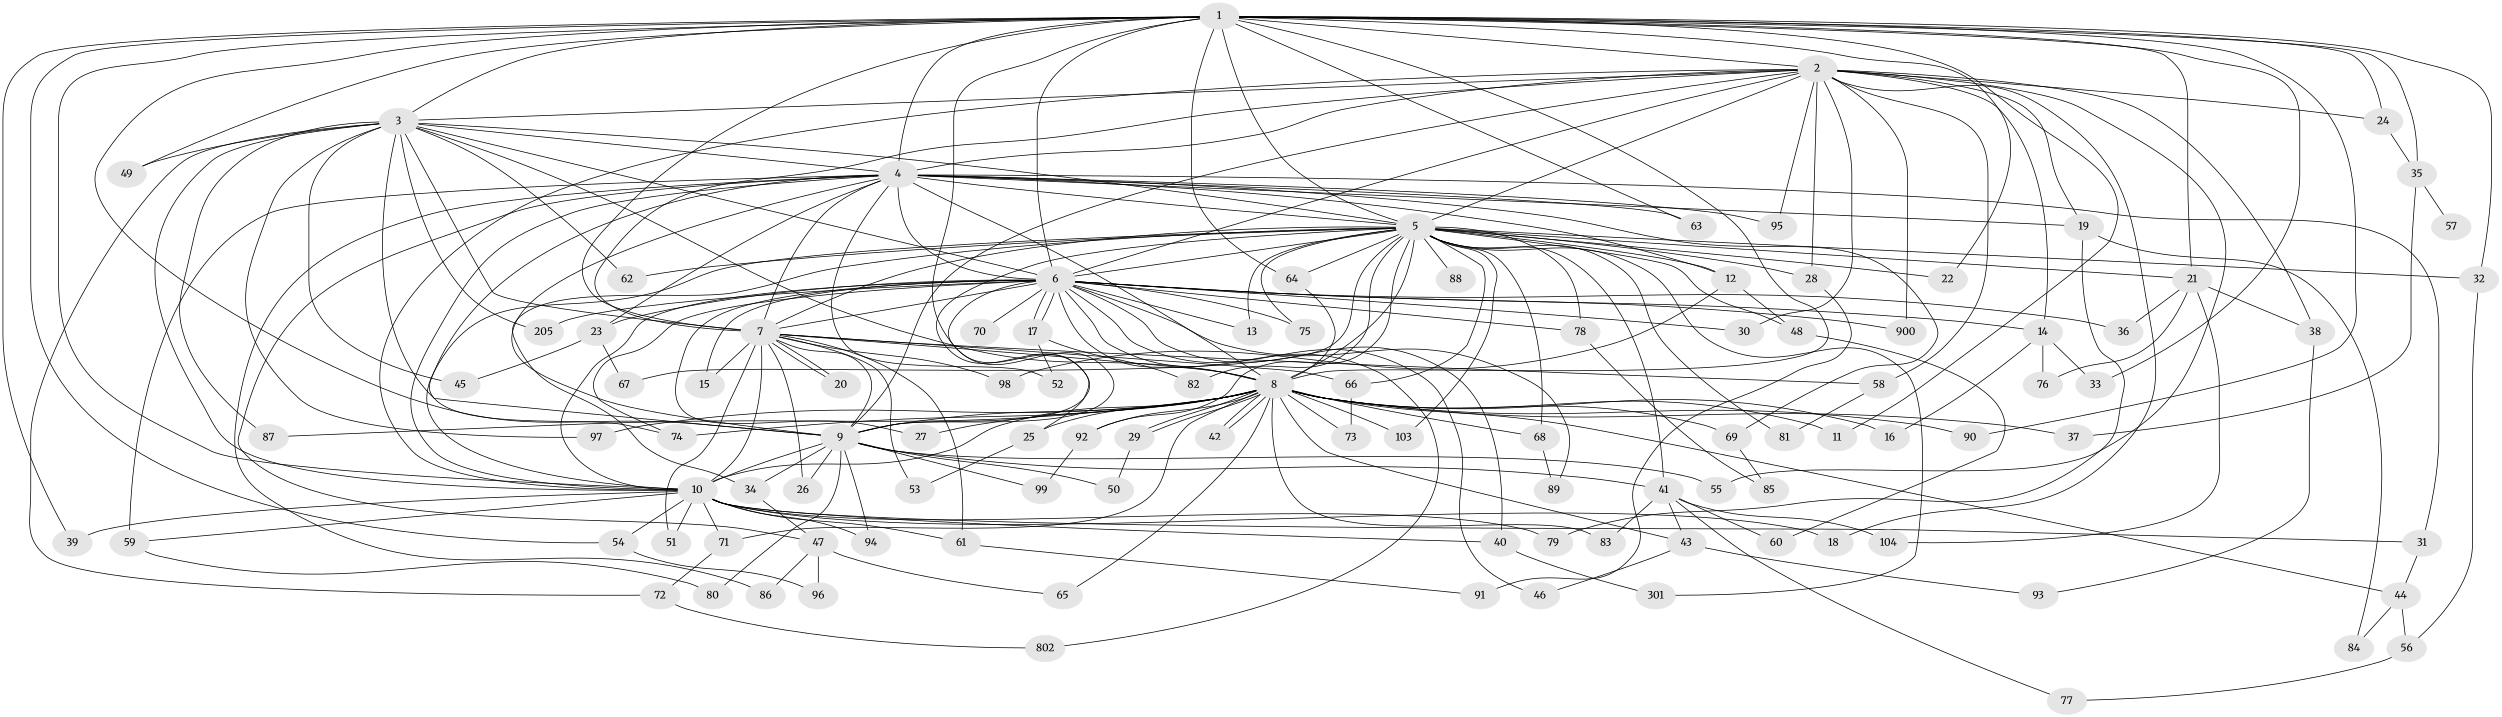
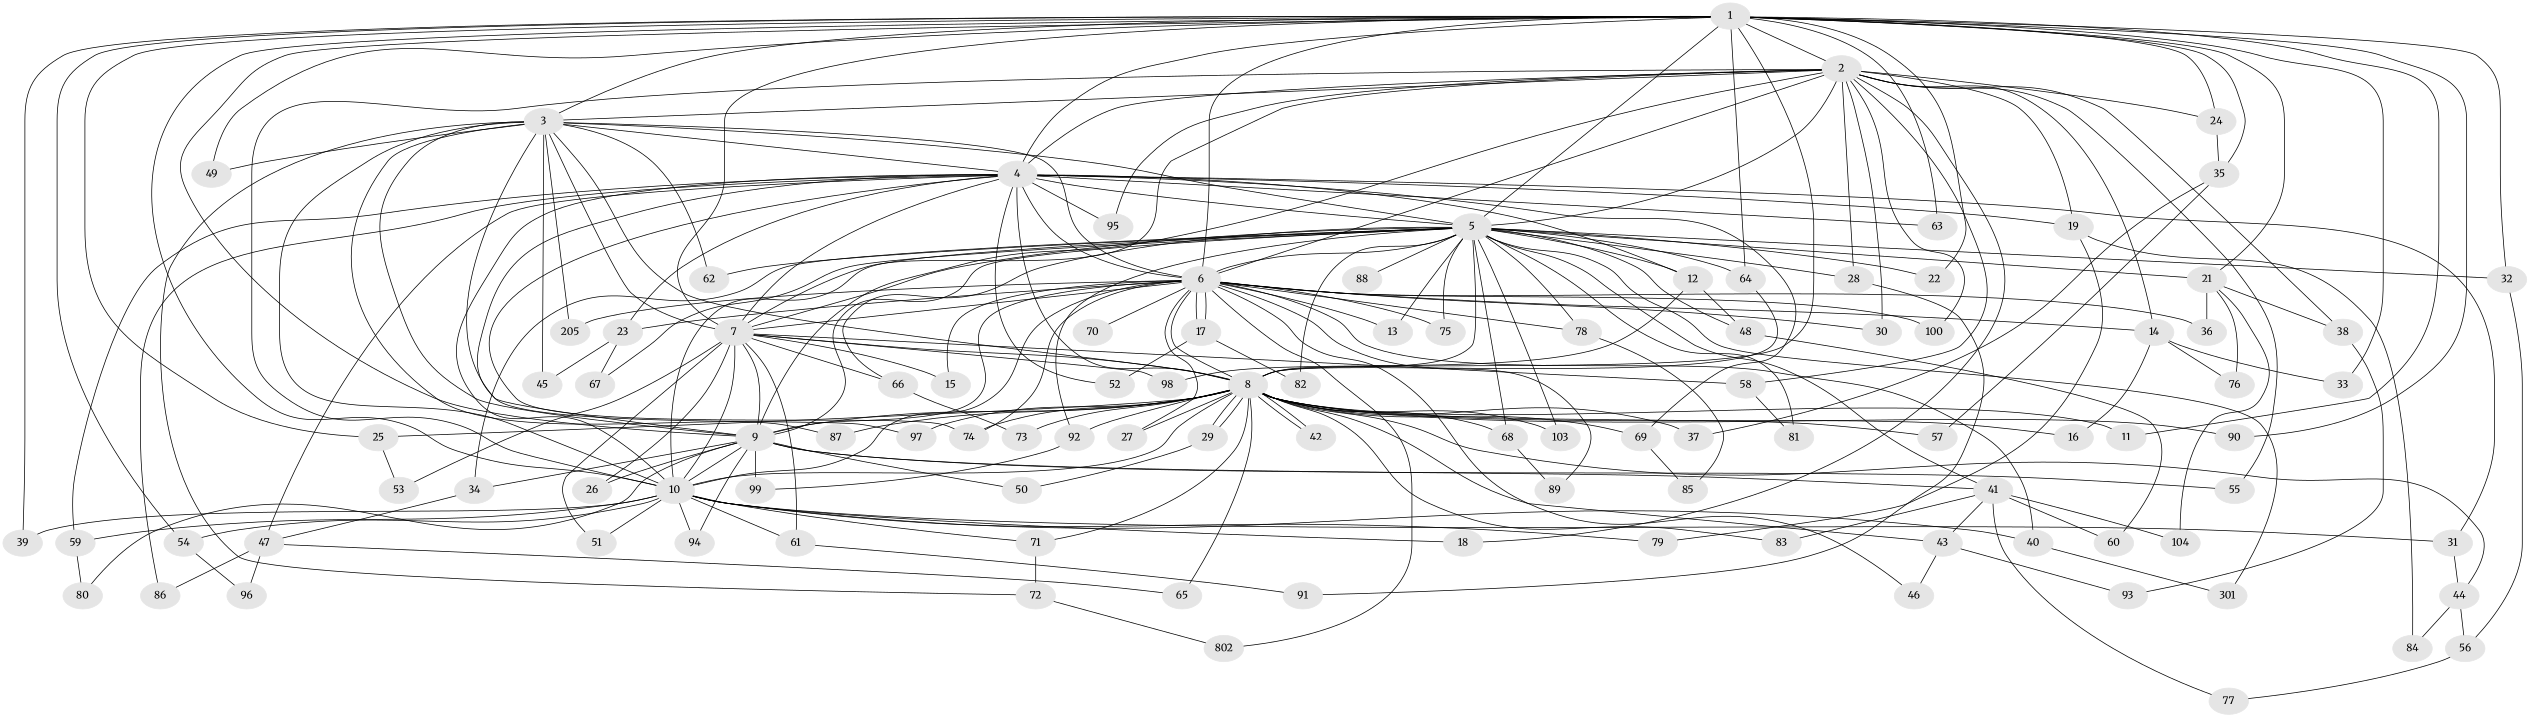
(1906, 332) -> (1935, 332)
(841, 385) -> none
none -> (1590, 419)
